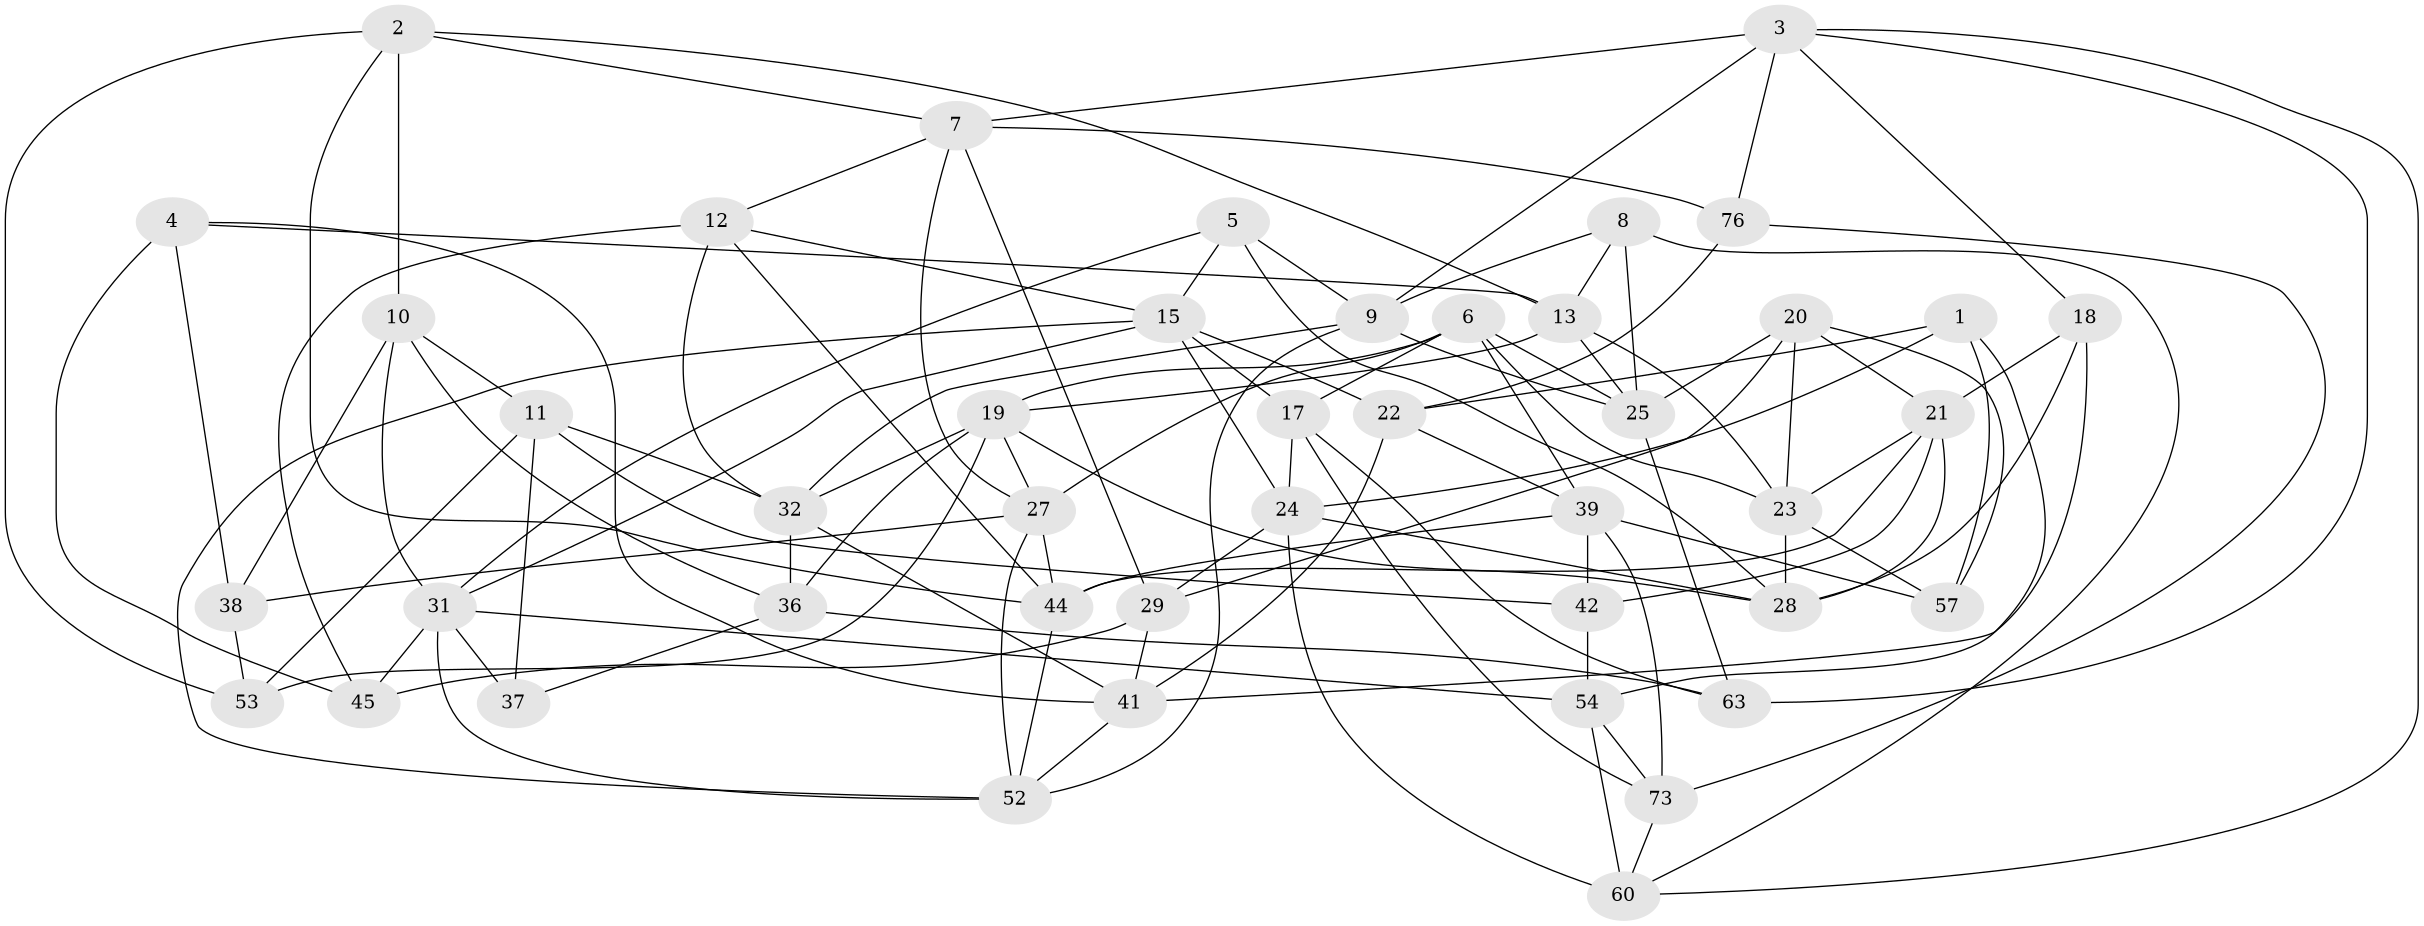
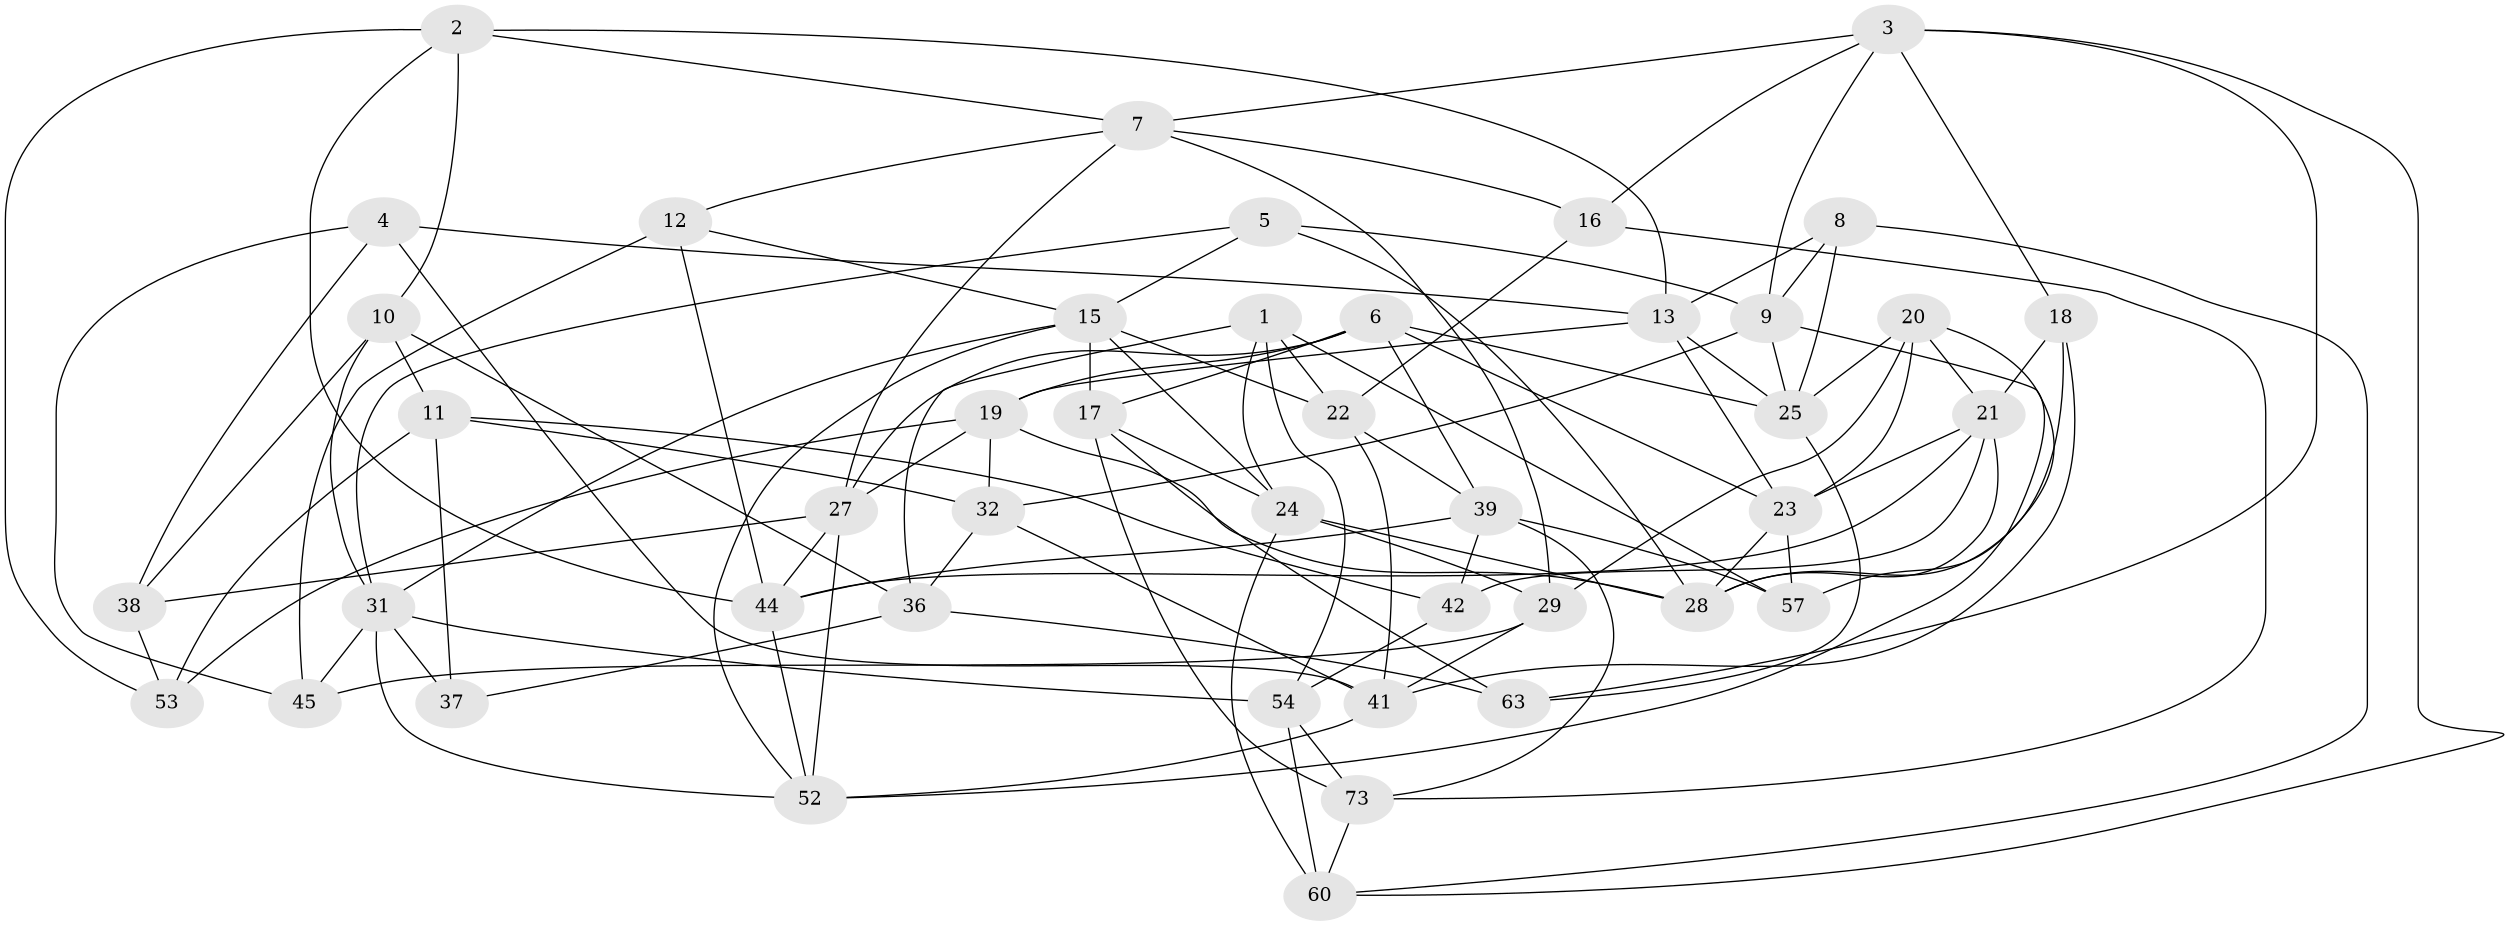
(1733, 222) -> (1590, 222)
(684, 385) -> none
(881, 501) -> (1024, 368)
